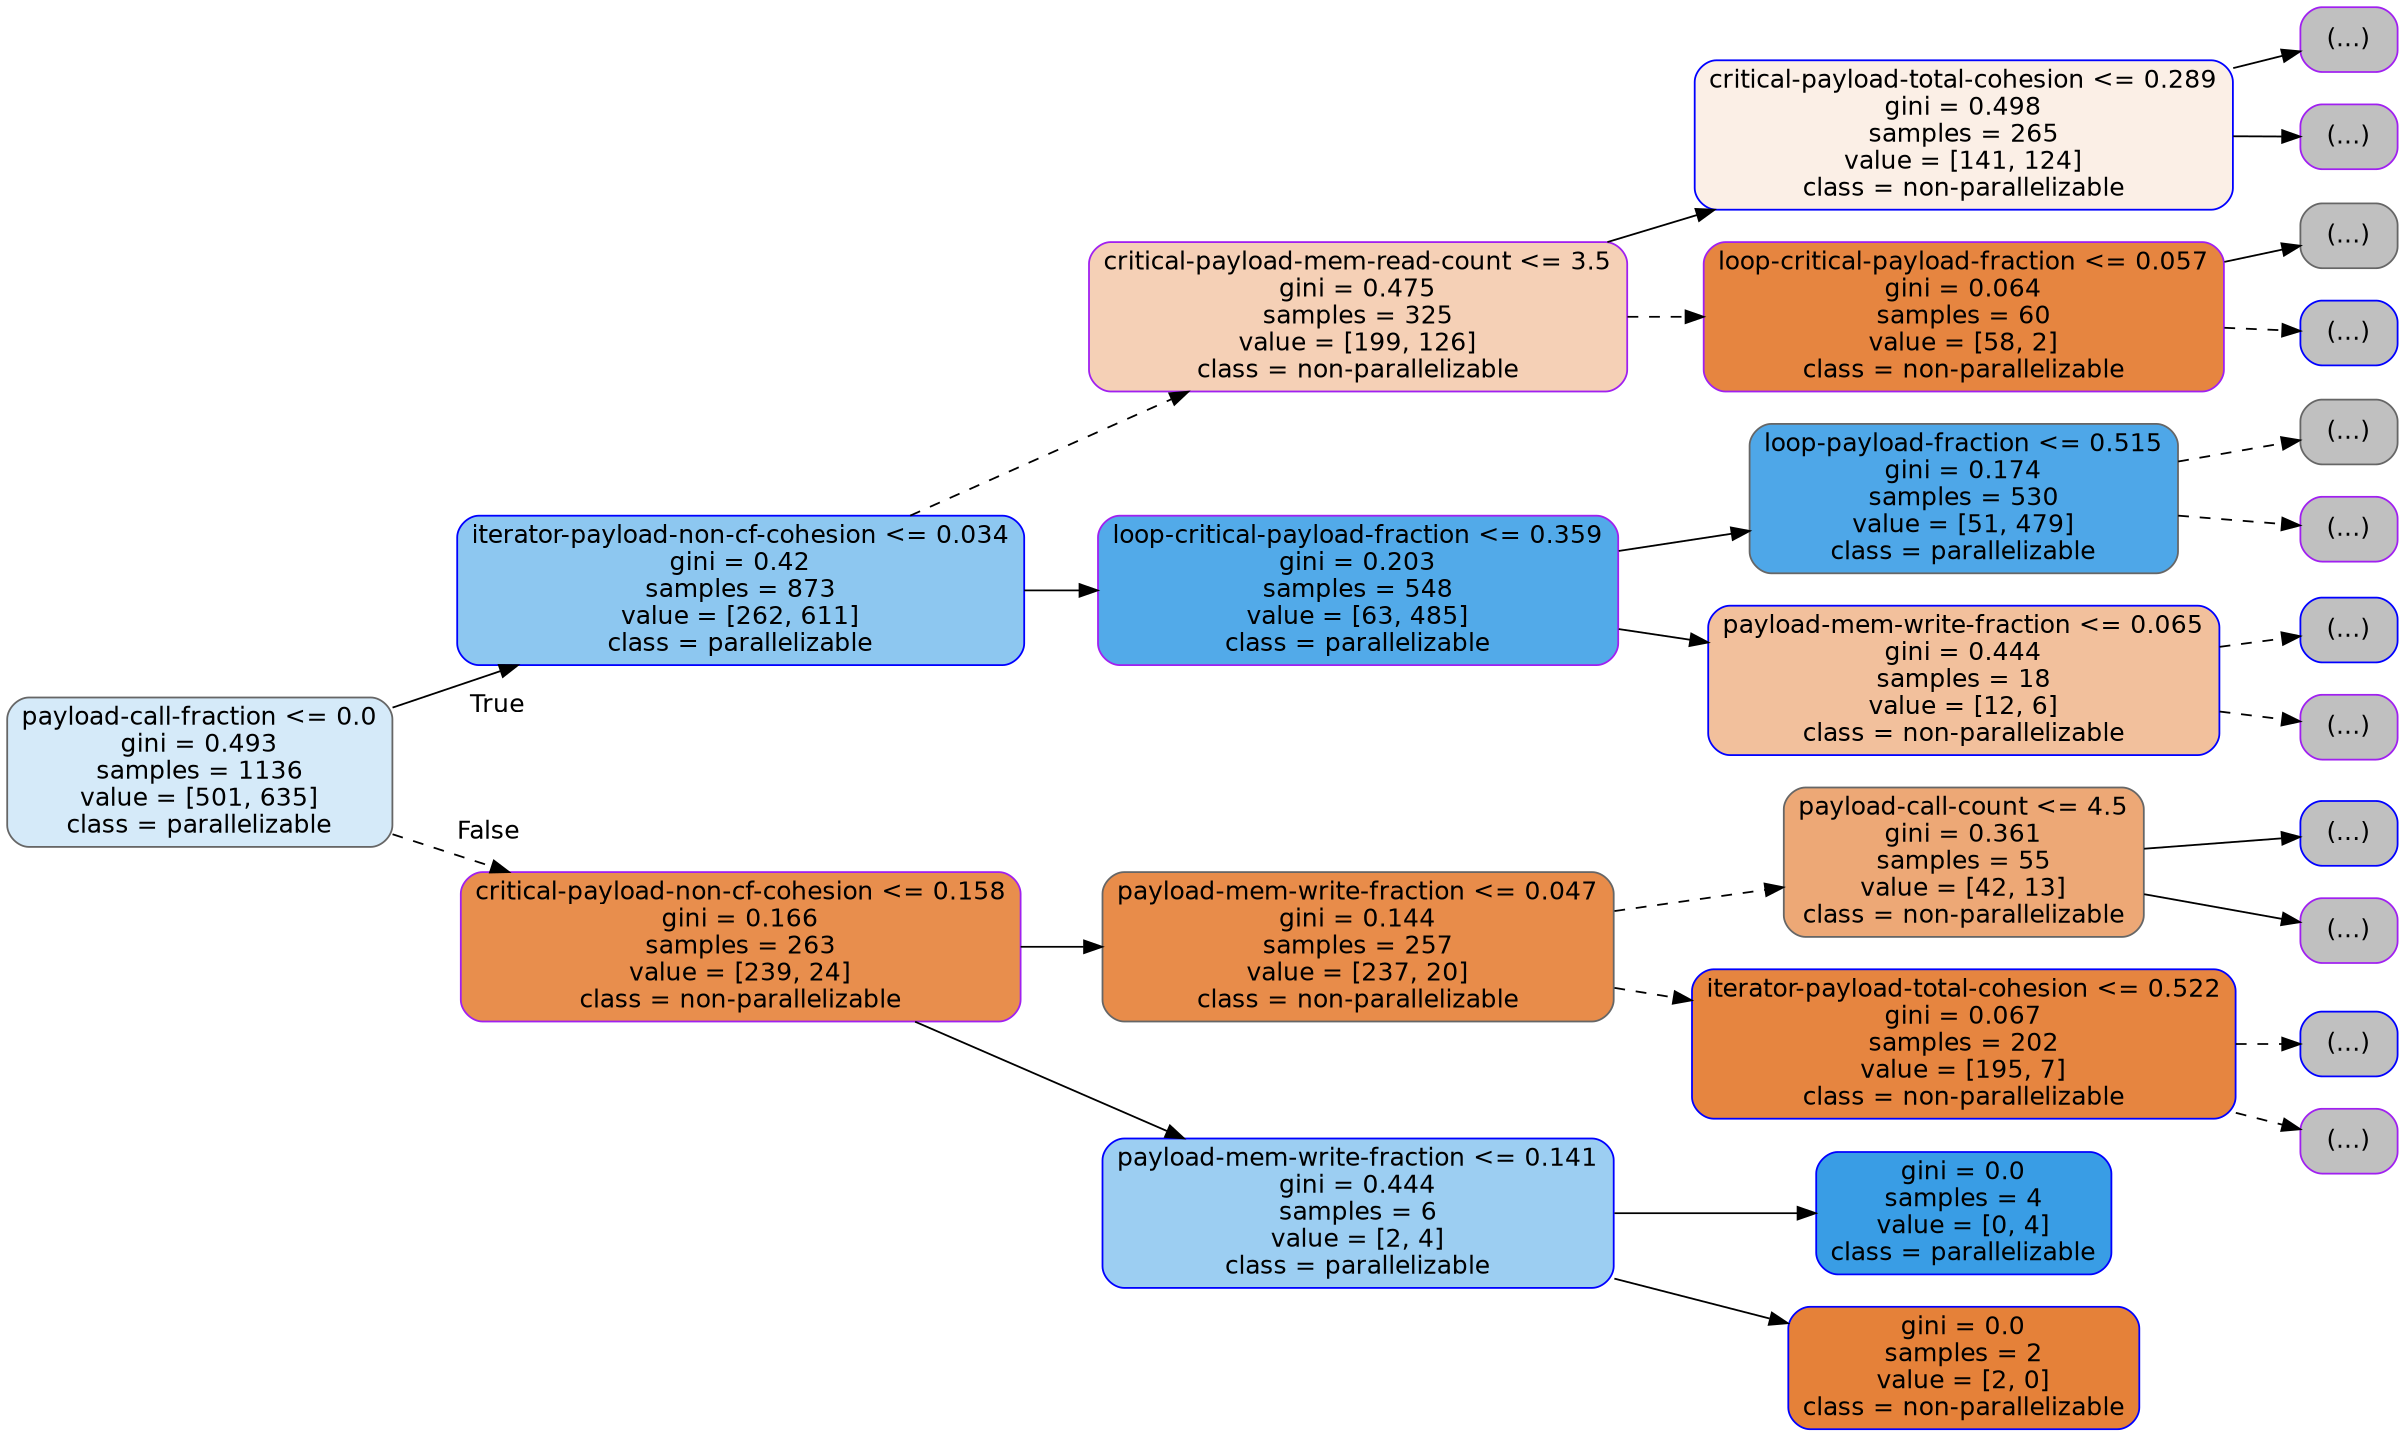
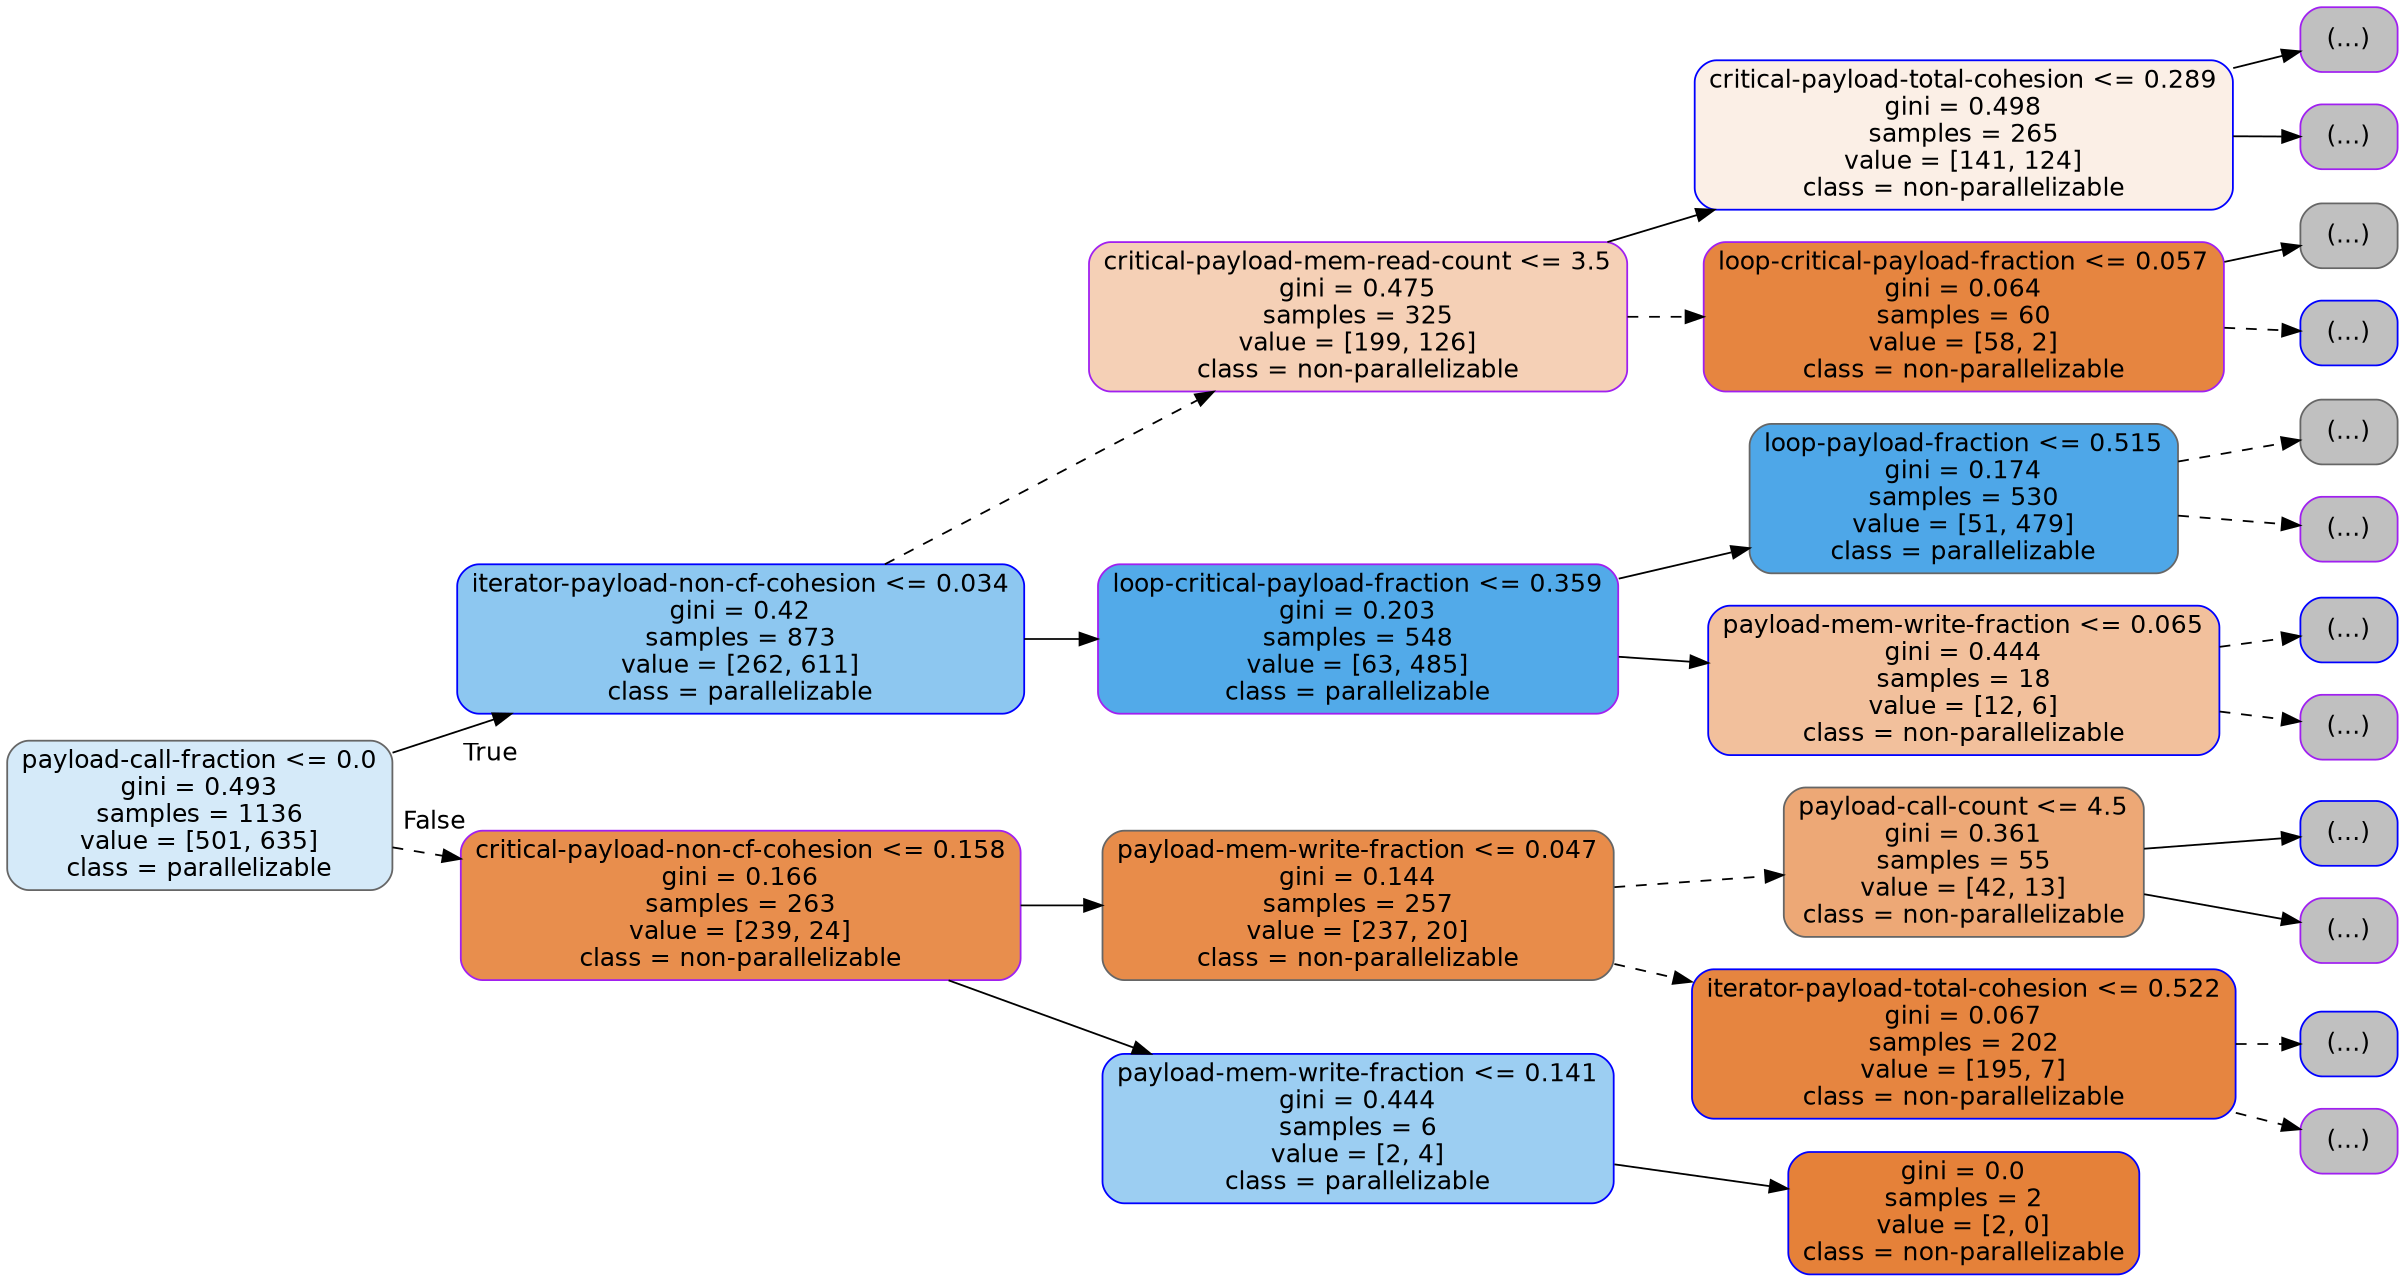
(1964, 1213) -> none
